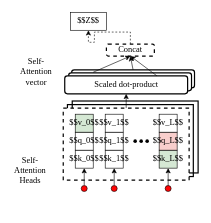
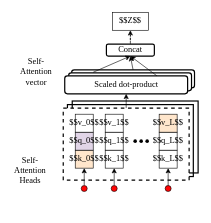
(89, 21) -> (131, 21)
(131, 50) -> (131, 50)
(84, 123) -> (84, 123)
(168, 123) -> (168, 123)
(84, 141) -> (84, 141)
(168, 141) -> (168, 141)
(84, 159) -> (84, 159)
(168, 159) -> (168, 159)
